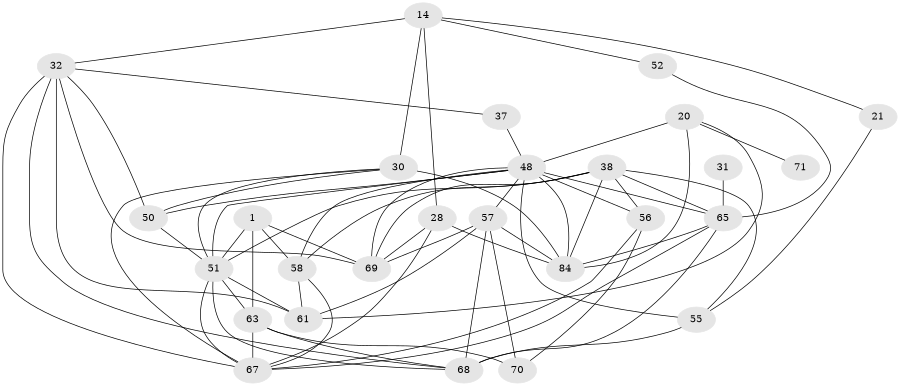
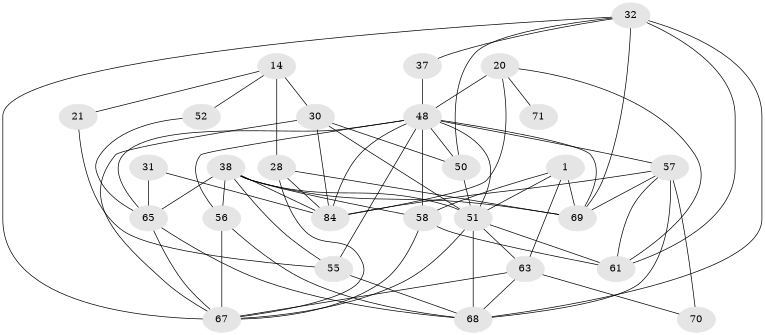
(240, 41) -> none
(643, 247) -> (239, 193)
(598, 300) -> (330, 290)
